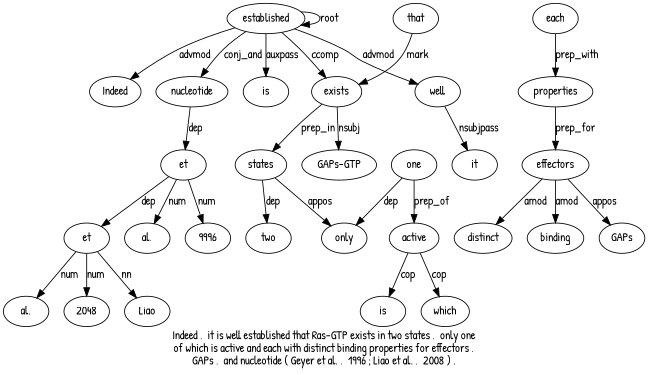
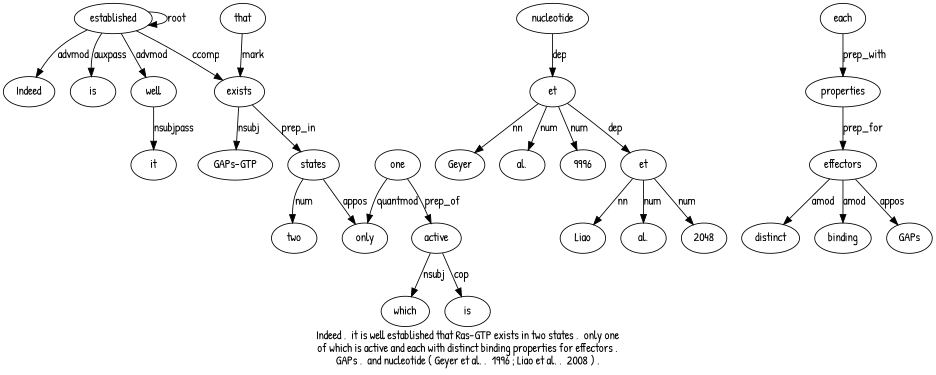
(224, 49) -> none
none -> (460, 165)
(273, 202) -> (304, 202)
(391, 202) -> (397, 202)
(439, 275) -> (434, 275)
